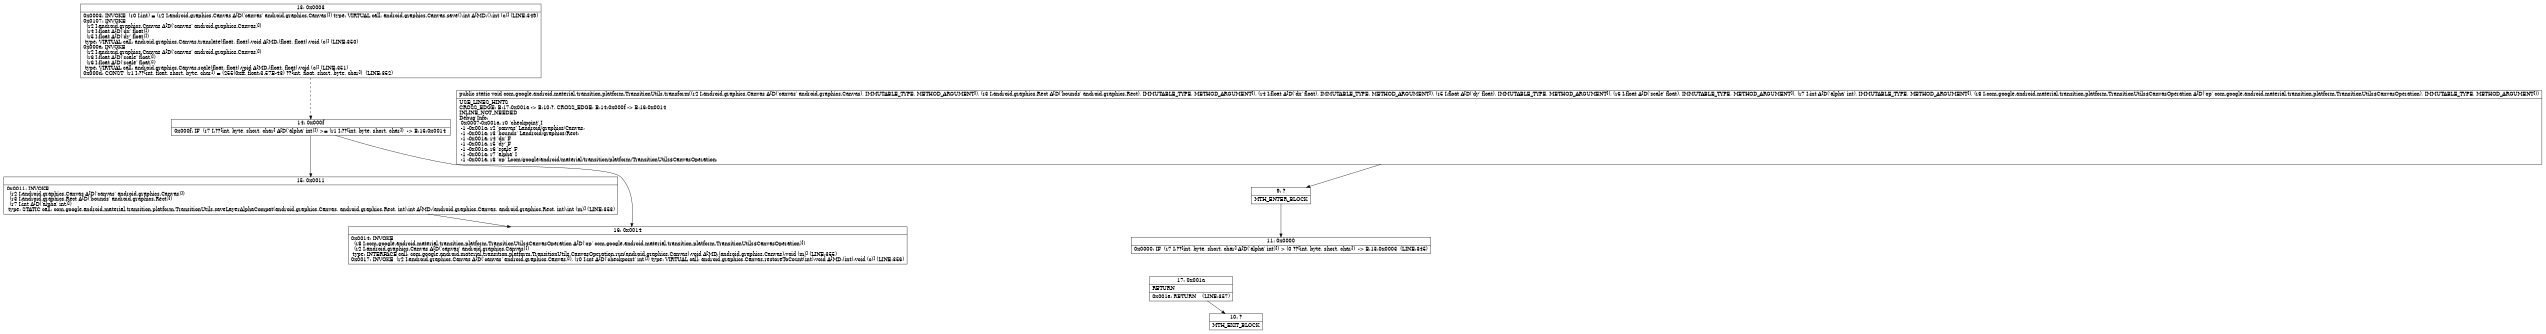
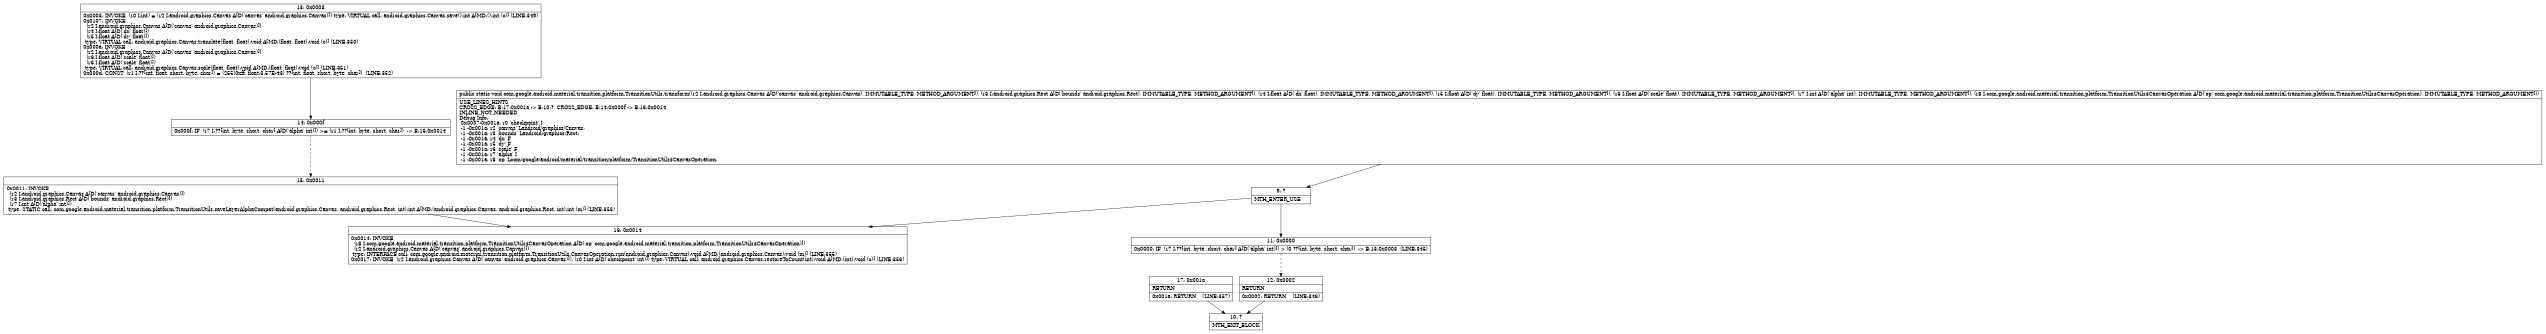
(311, 97) -> (311, 97)
(311, 154) -> (311, 154)
(501, 166) -> (1062, 212)
(1281, 200) -> (1277, 200)
none -> (1281, 289)
